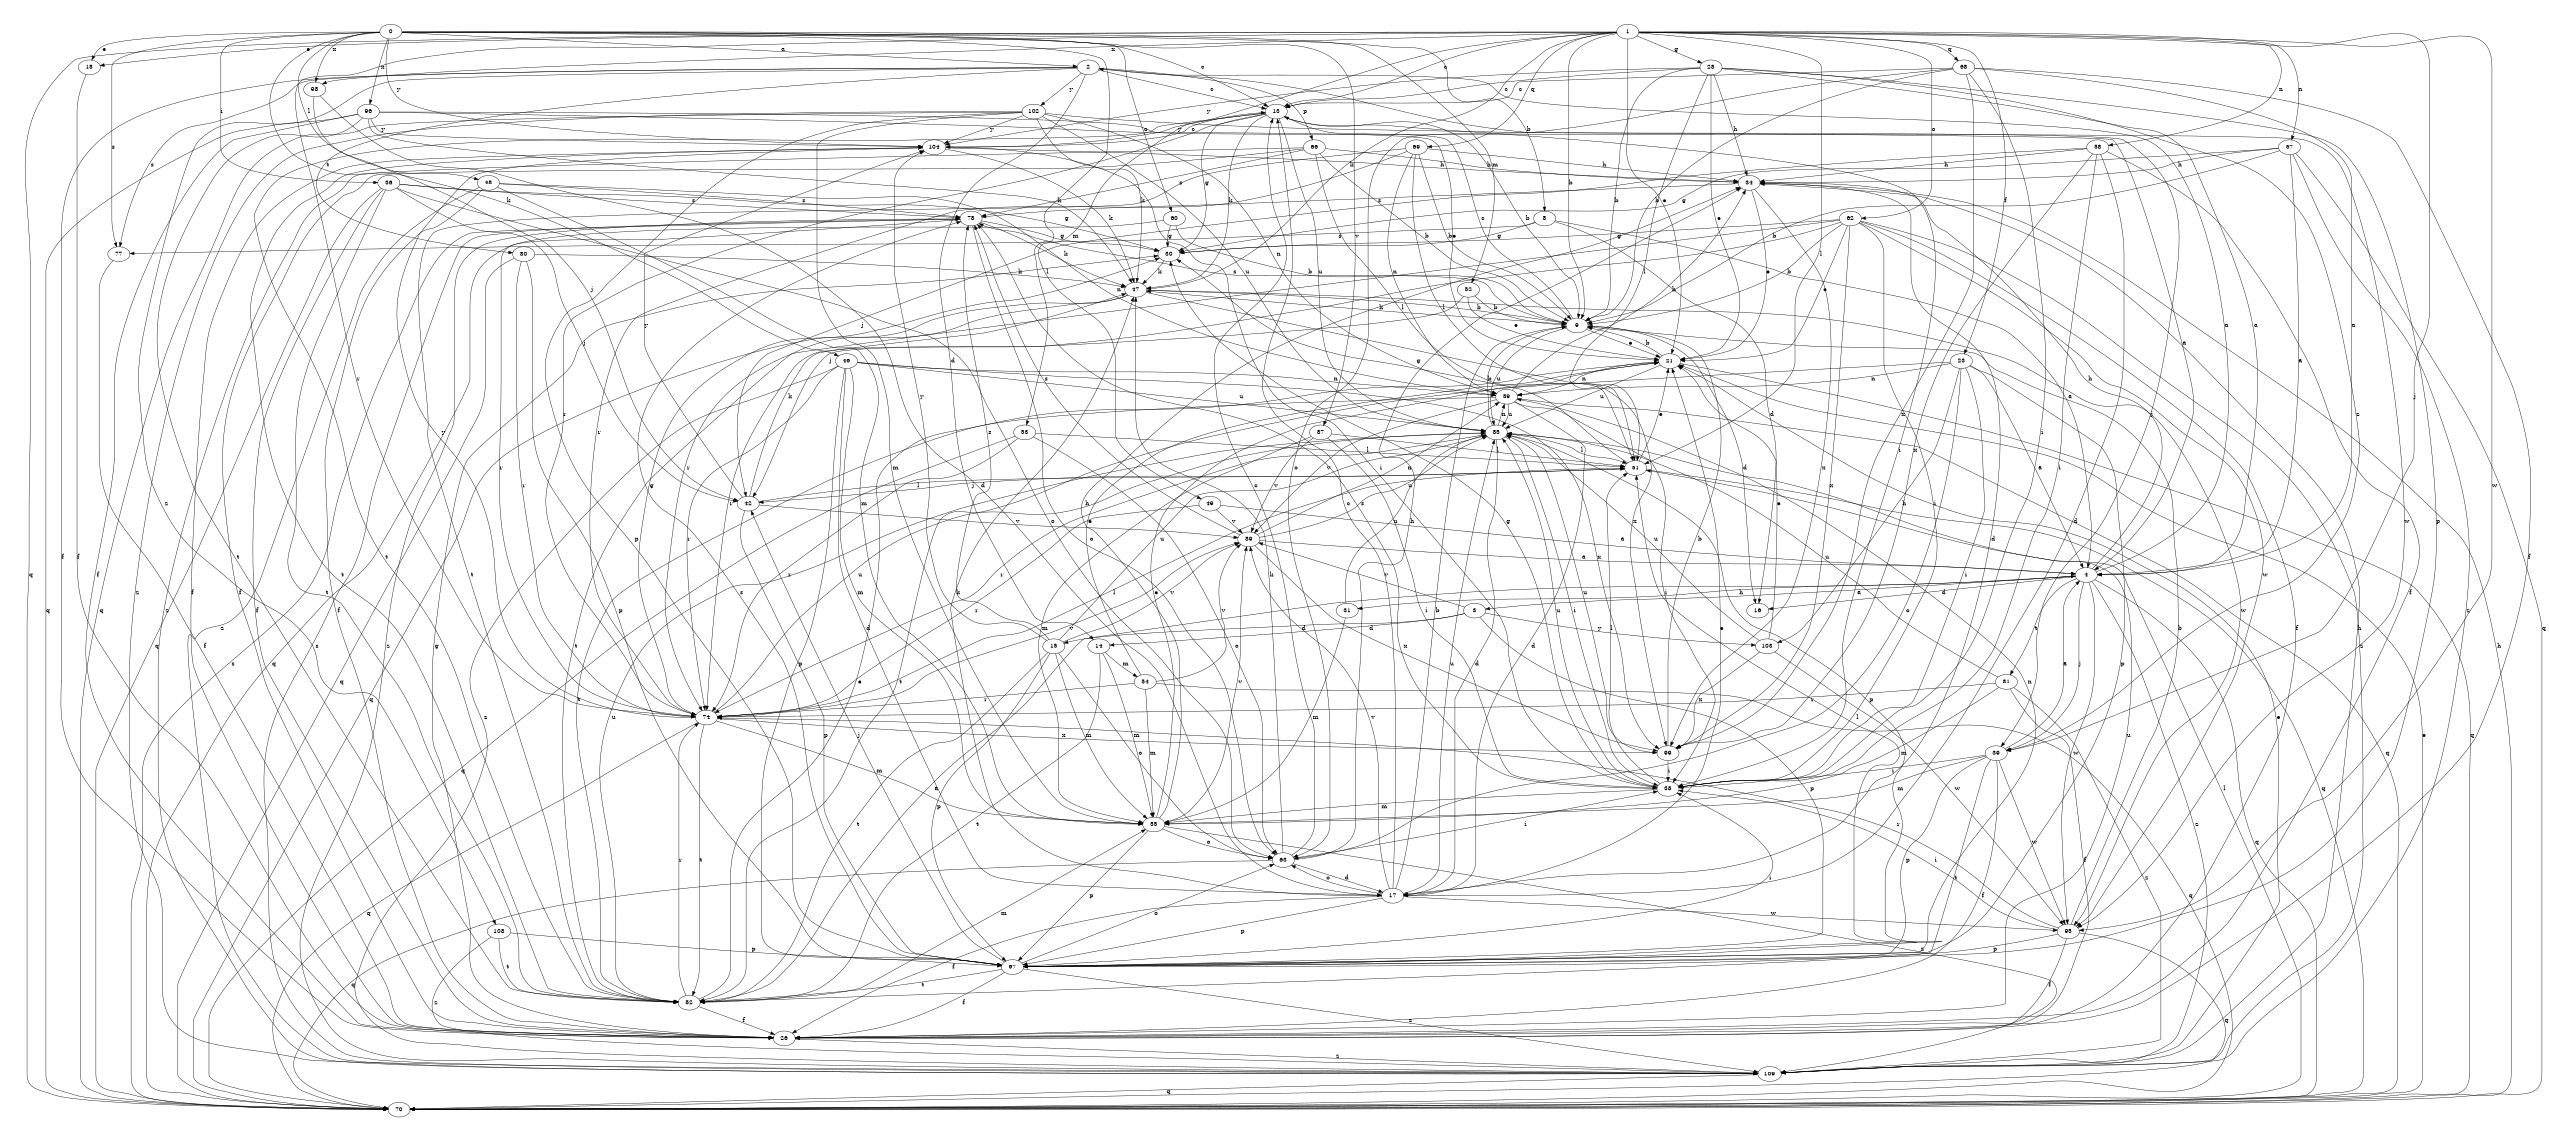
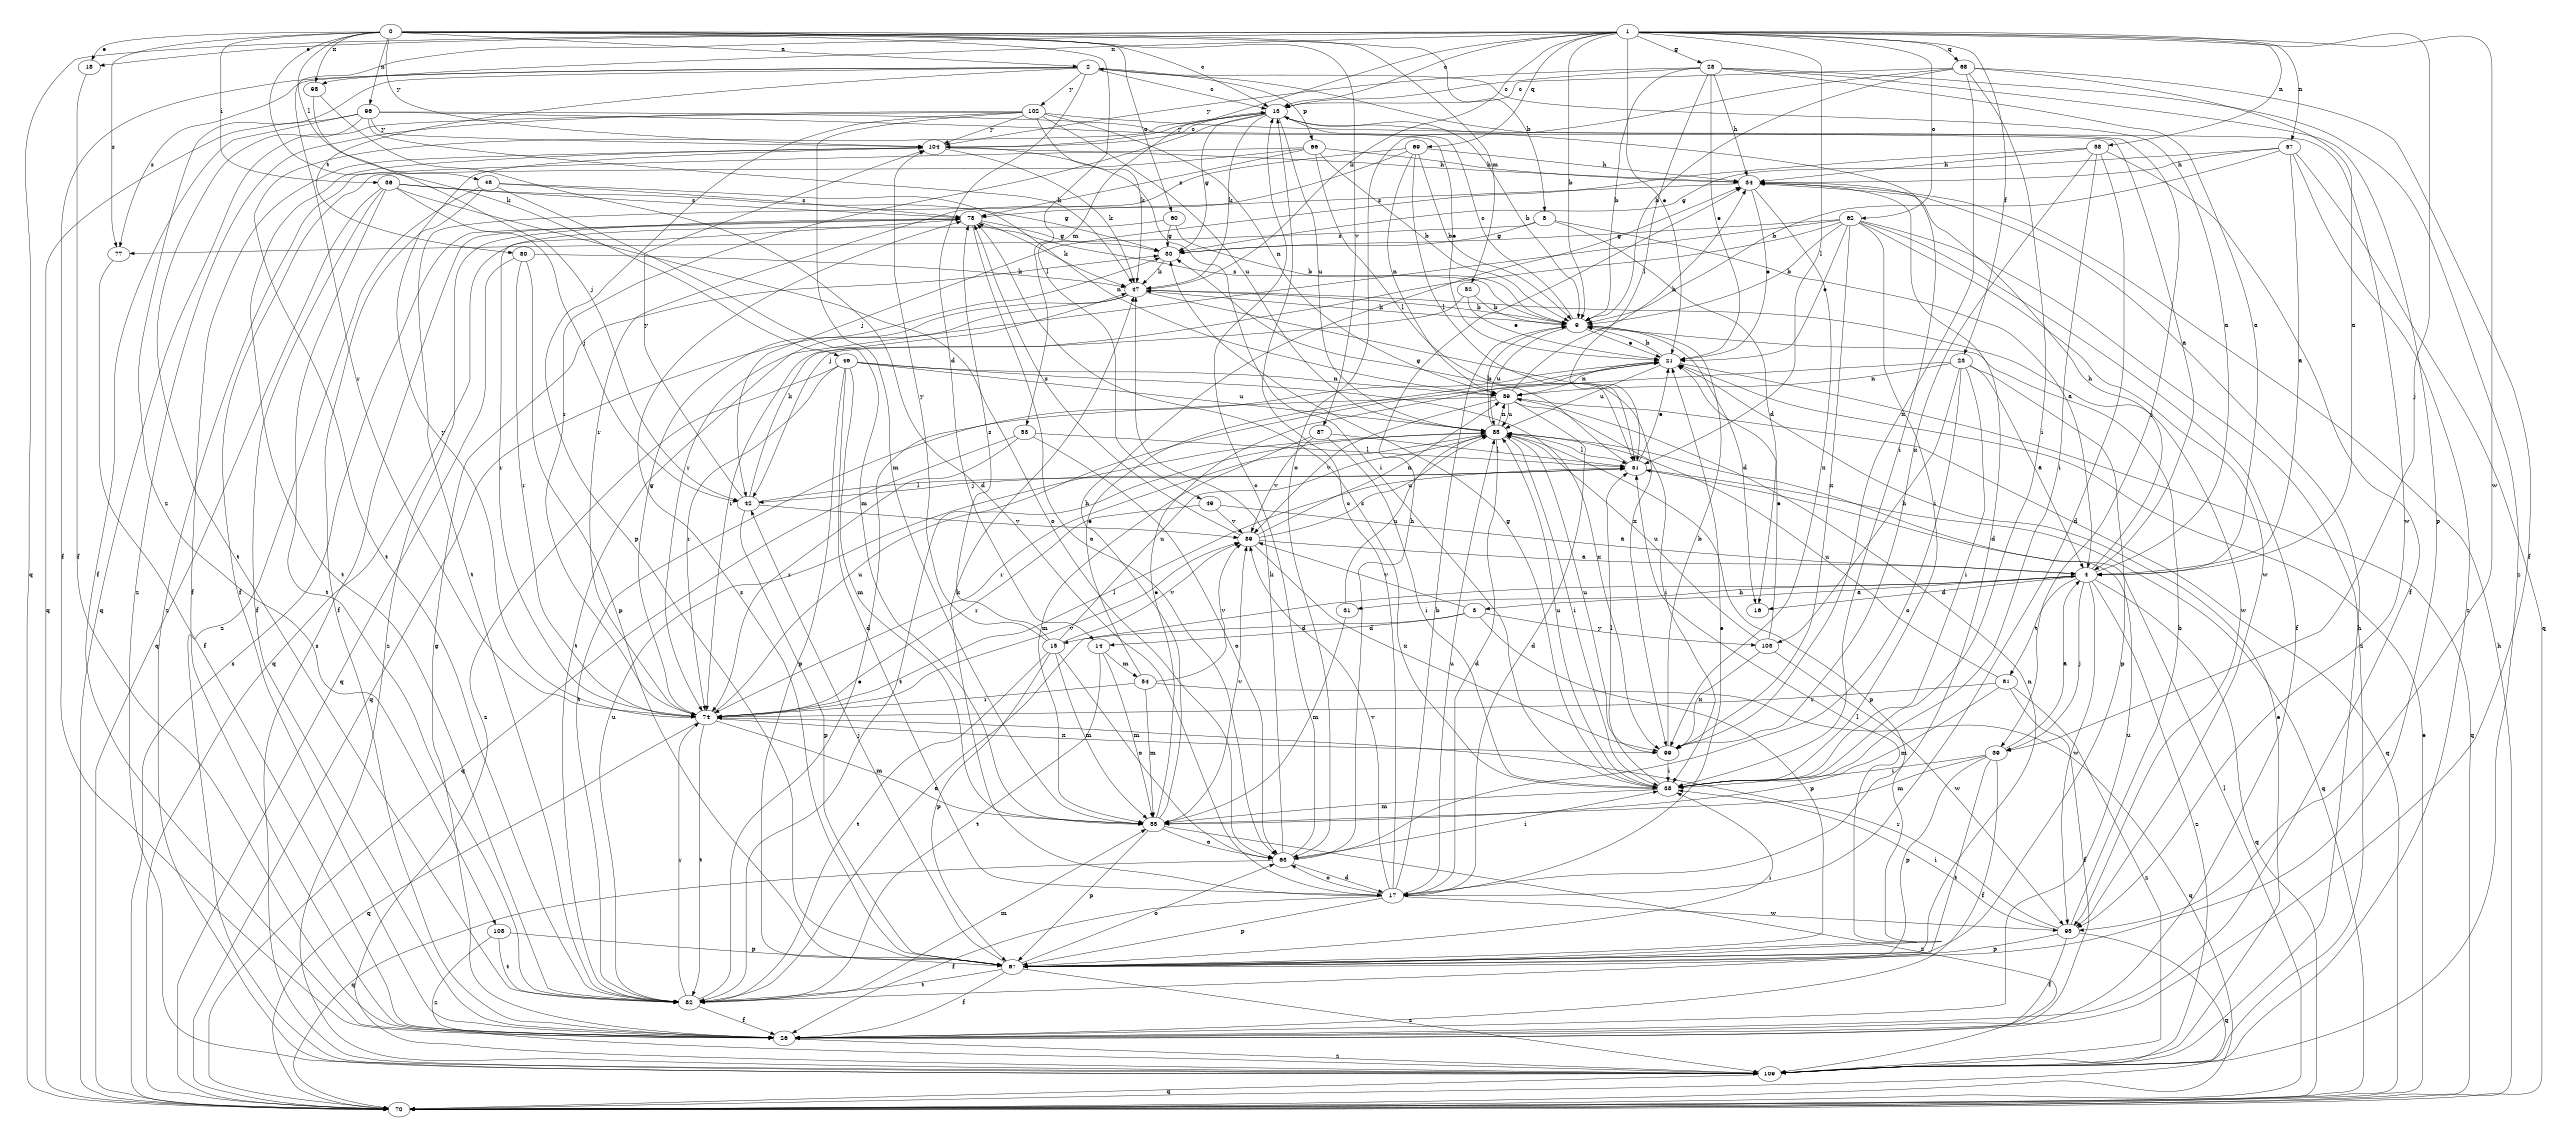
(2325, 269) -> (2518, 563)
(2030, 841) -> none
